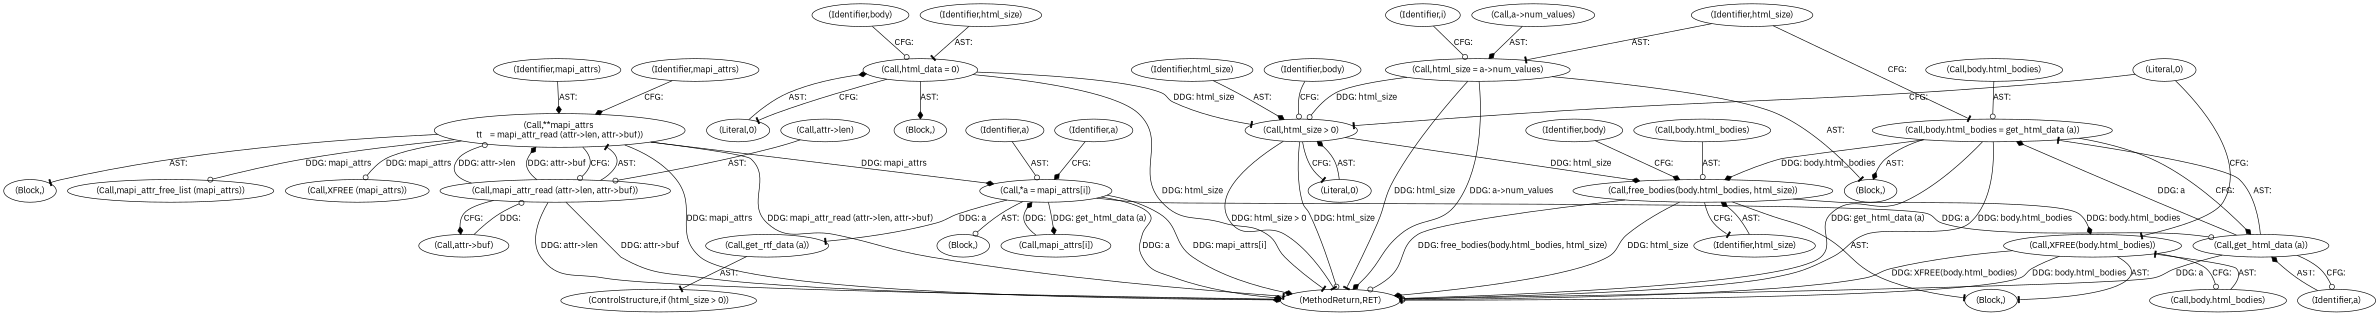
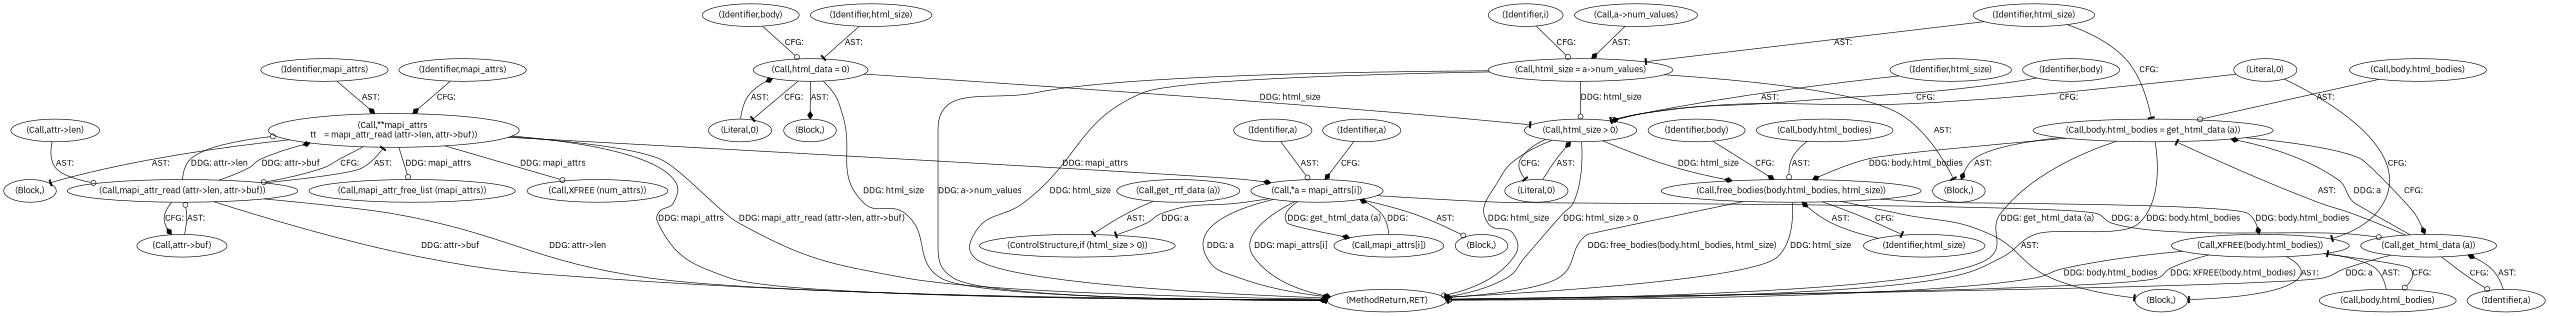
(357, 191) -> (598, 191)
(511, 218) -> (197, 218)
(919, 227) -> (1191, 206)
